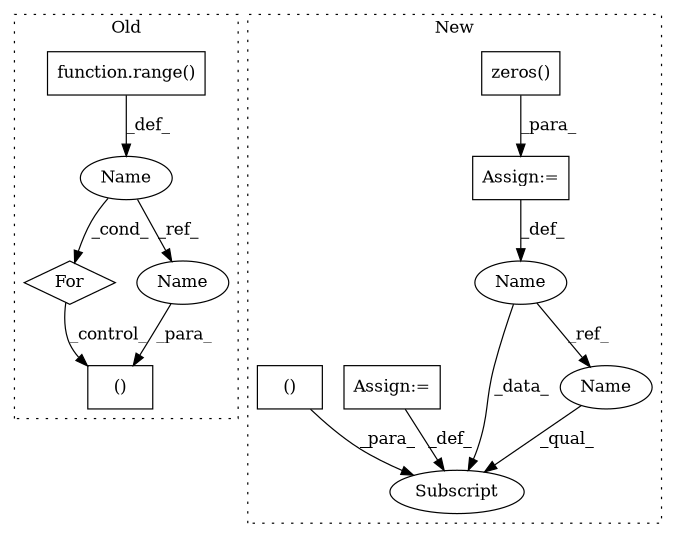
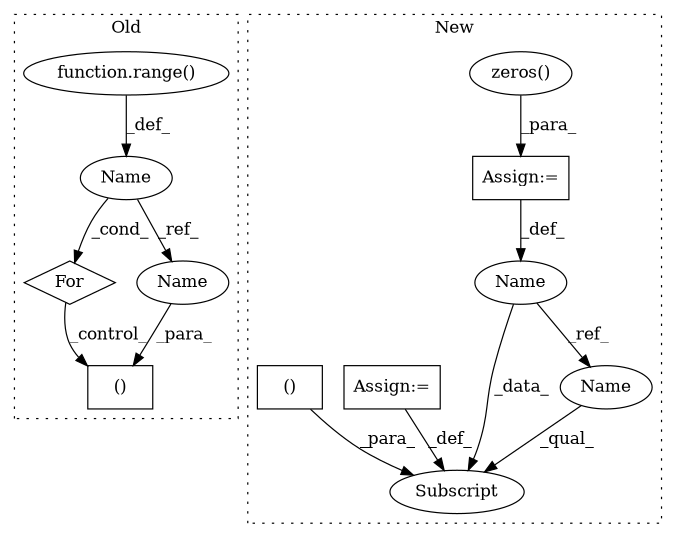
(126, 73) -> (126, 73)
(521, 73) -> (521, 73)
